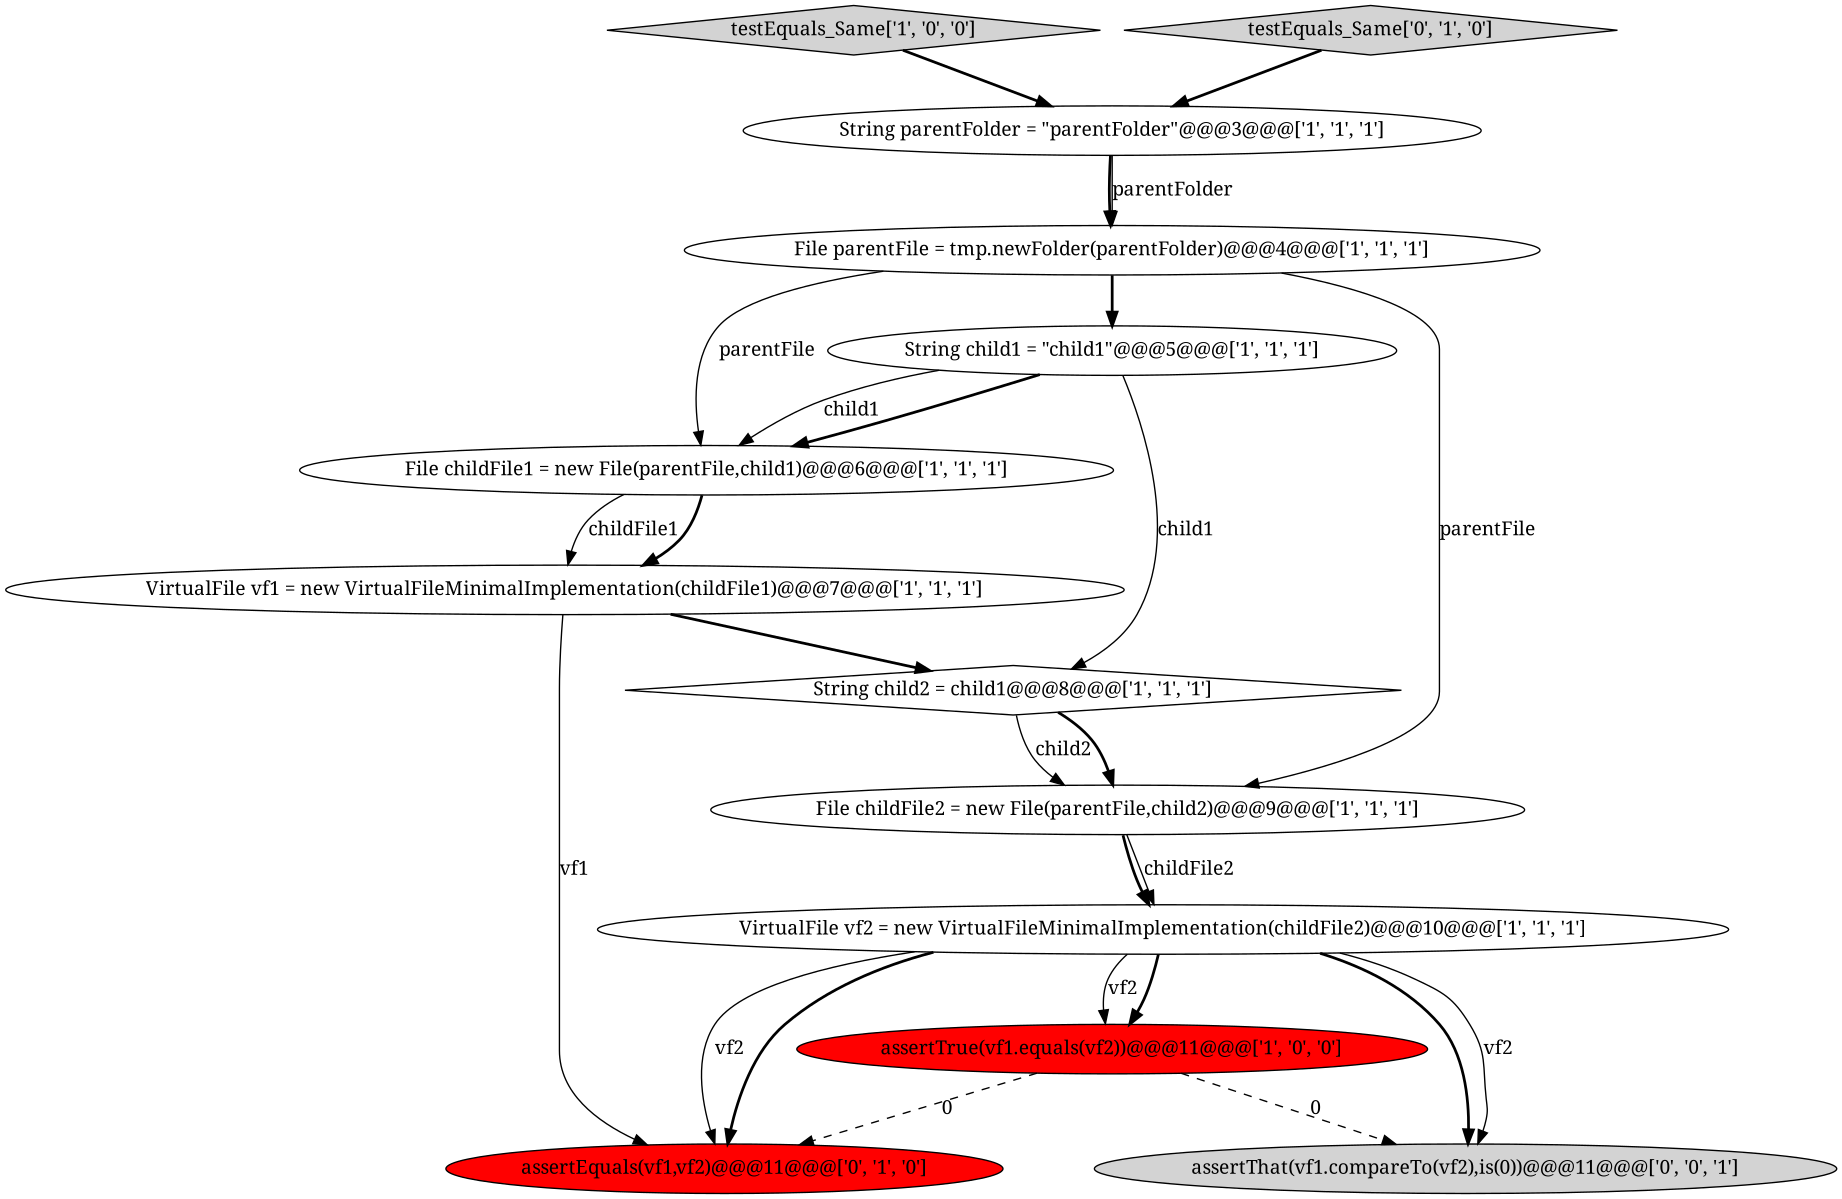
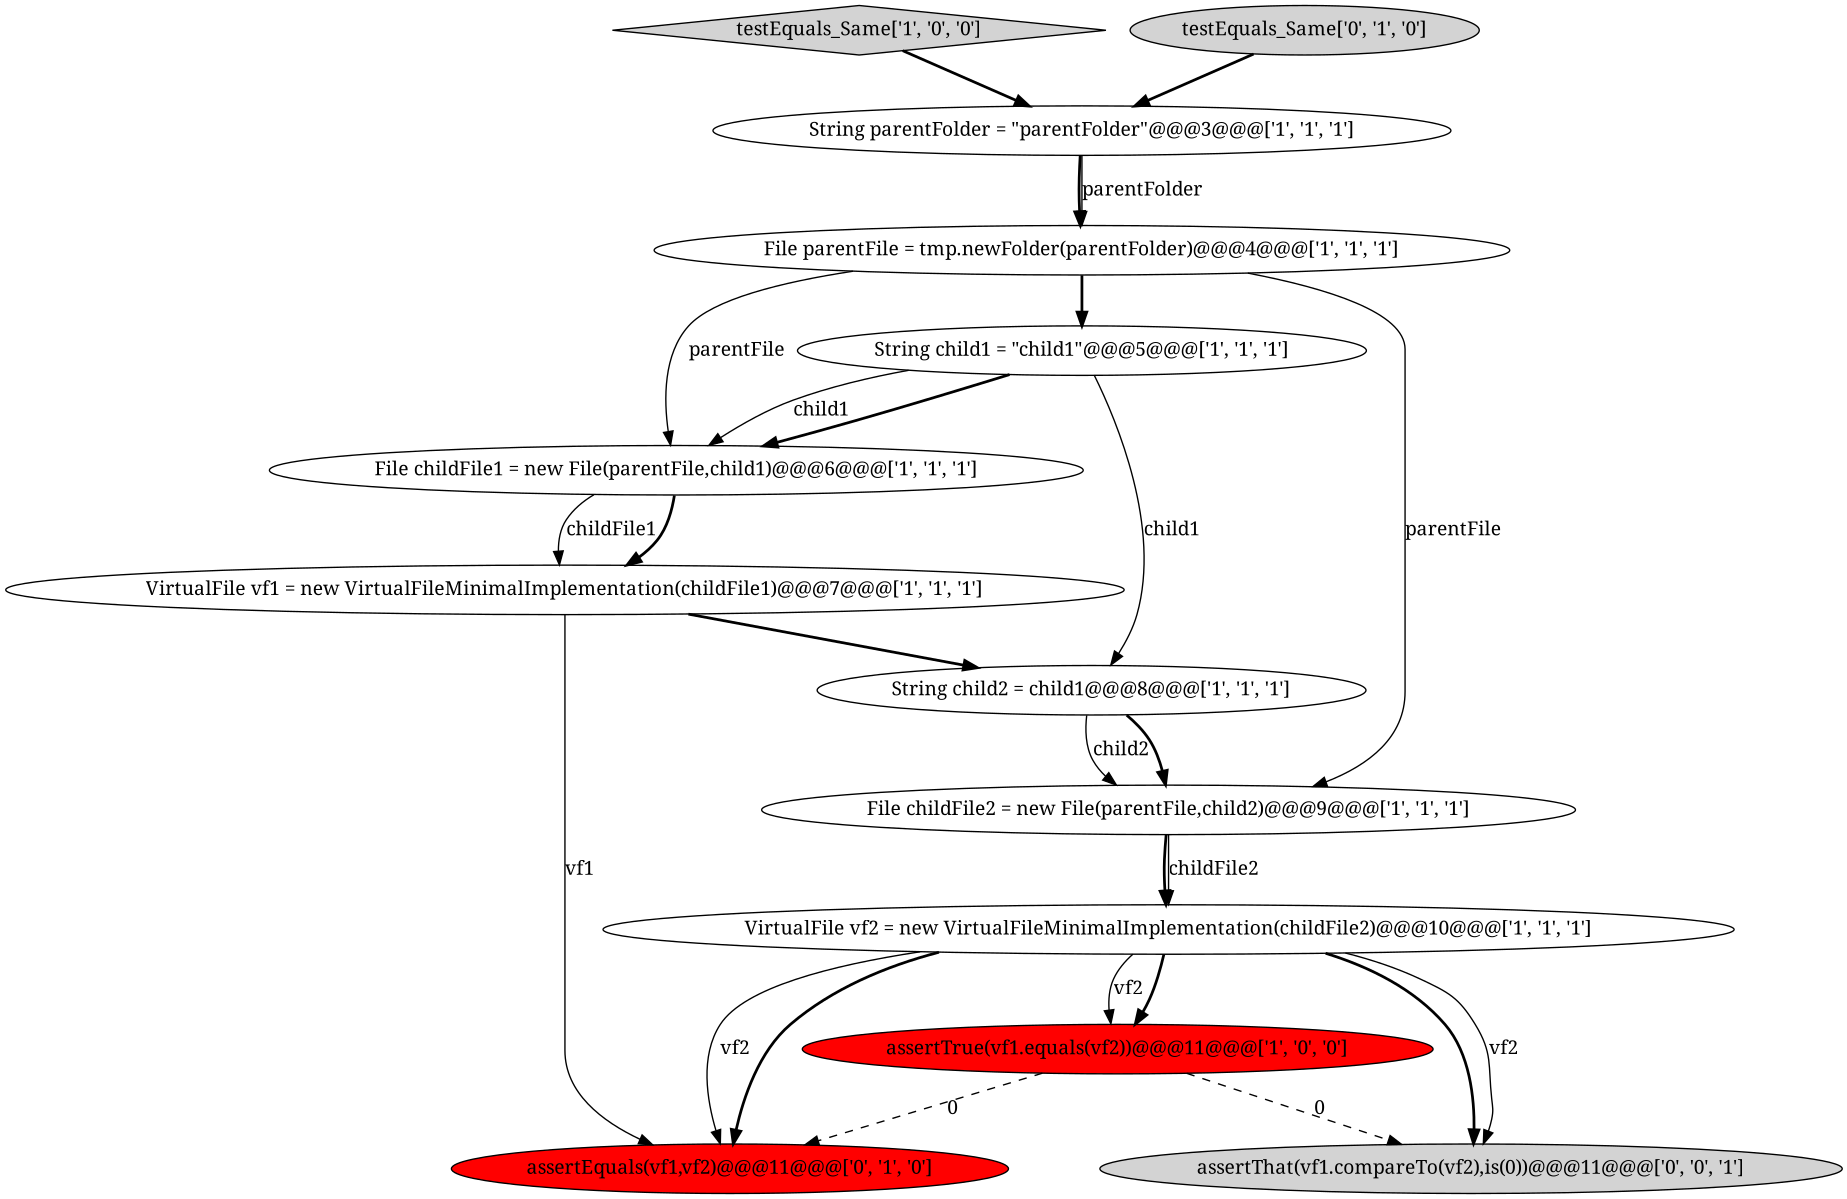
(1371, 30) -> (1305, 30)
(1013, 690) -> (1092, 690)
